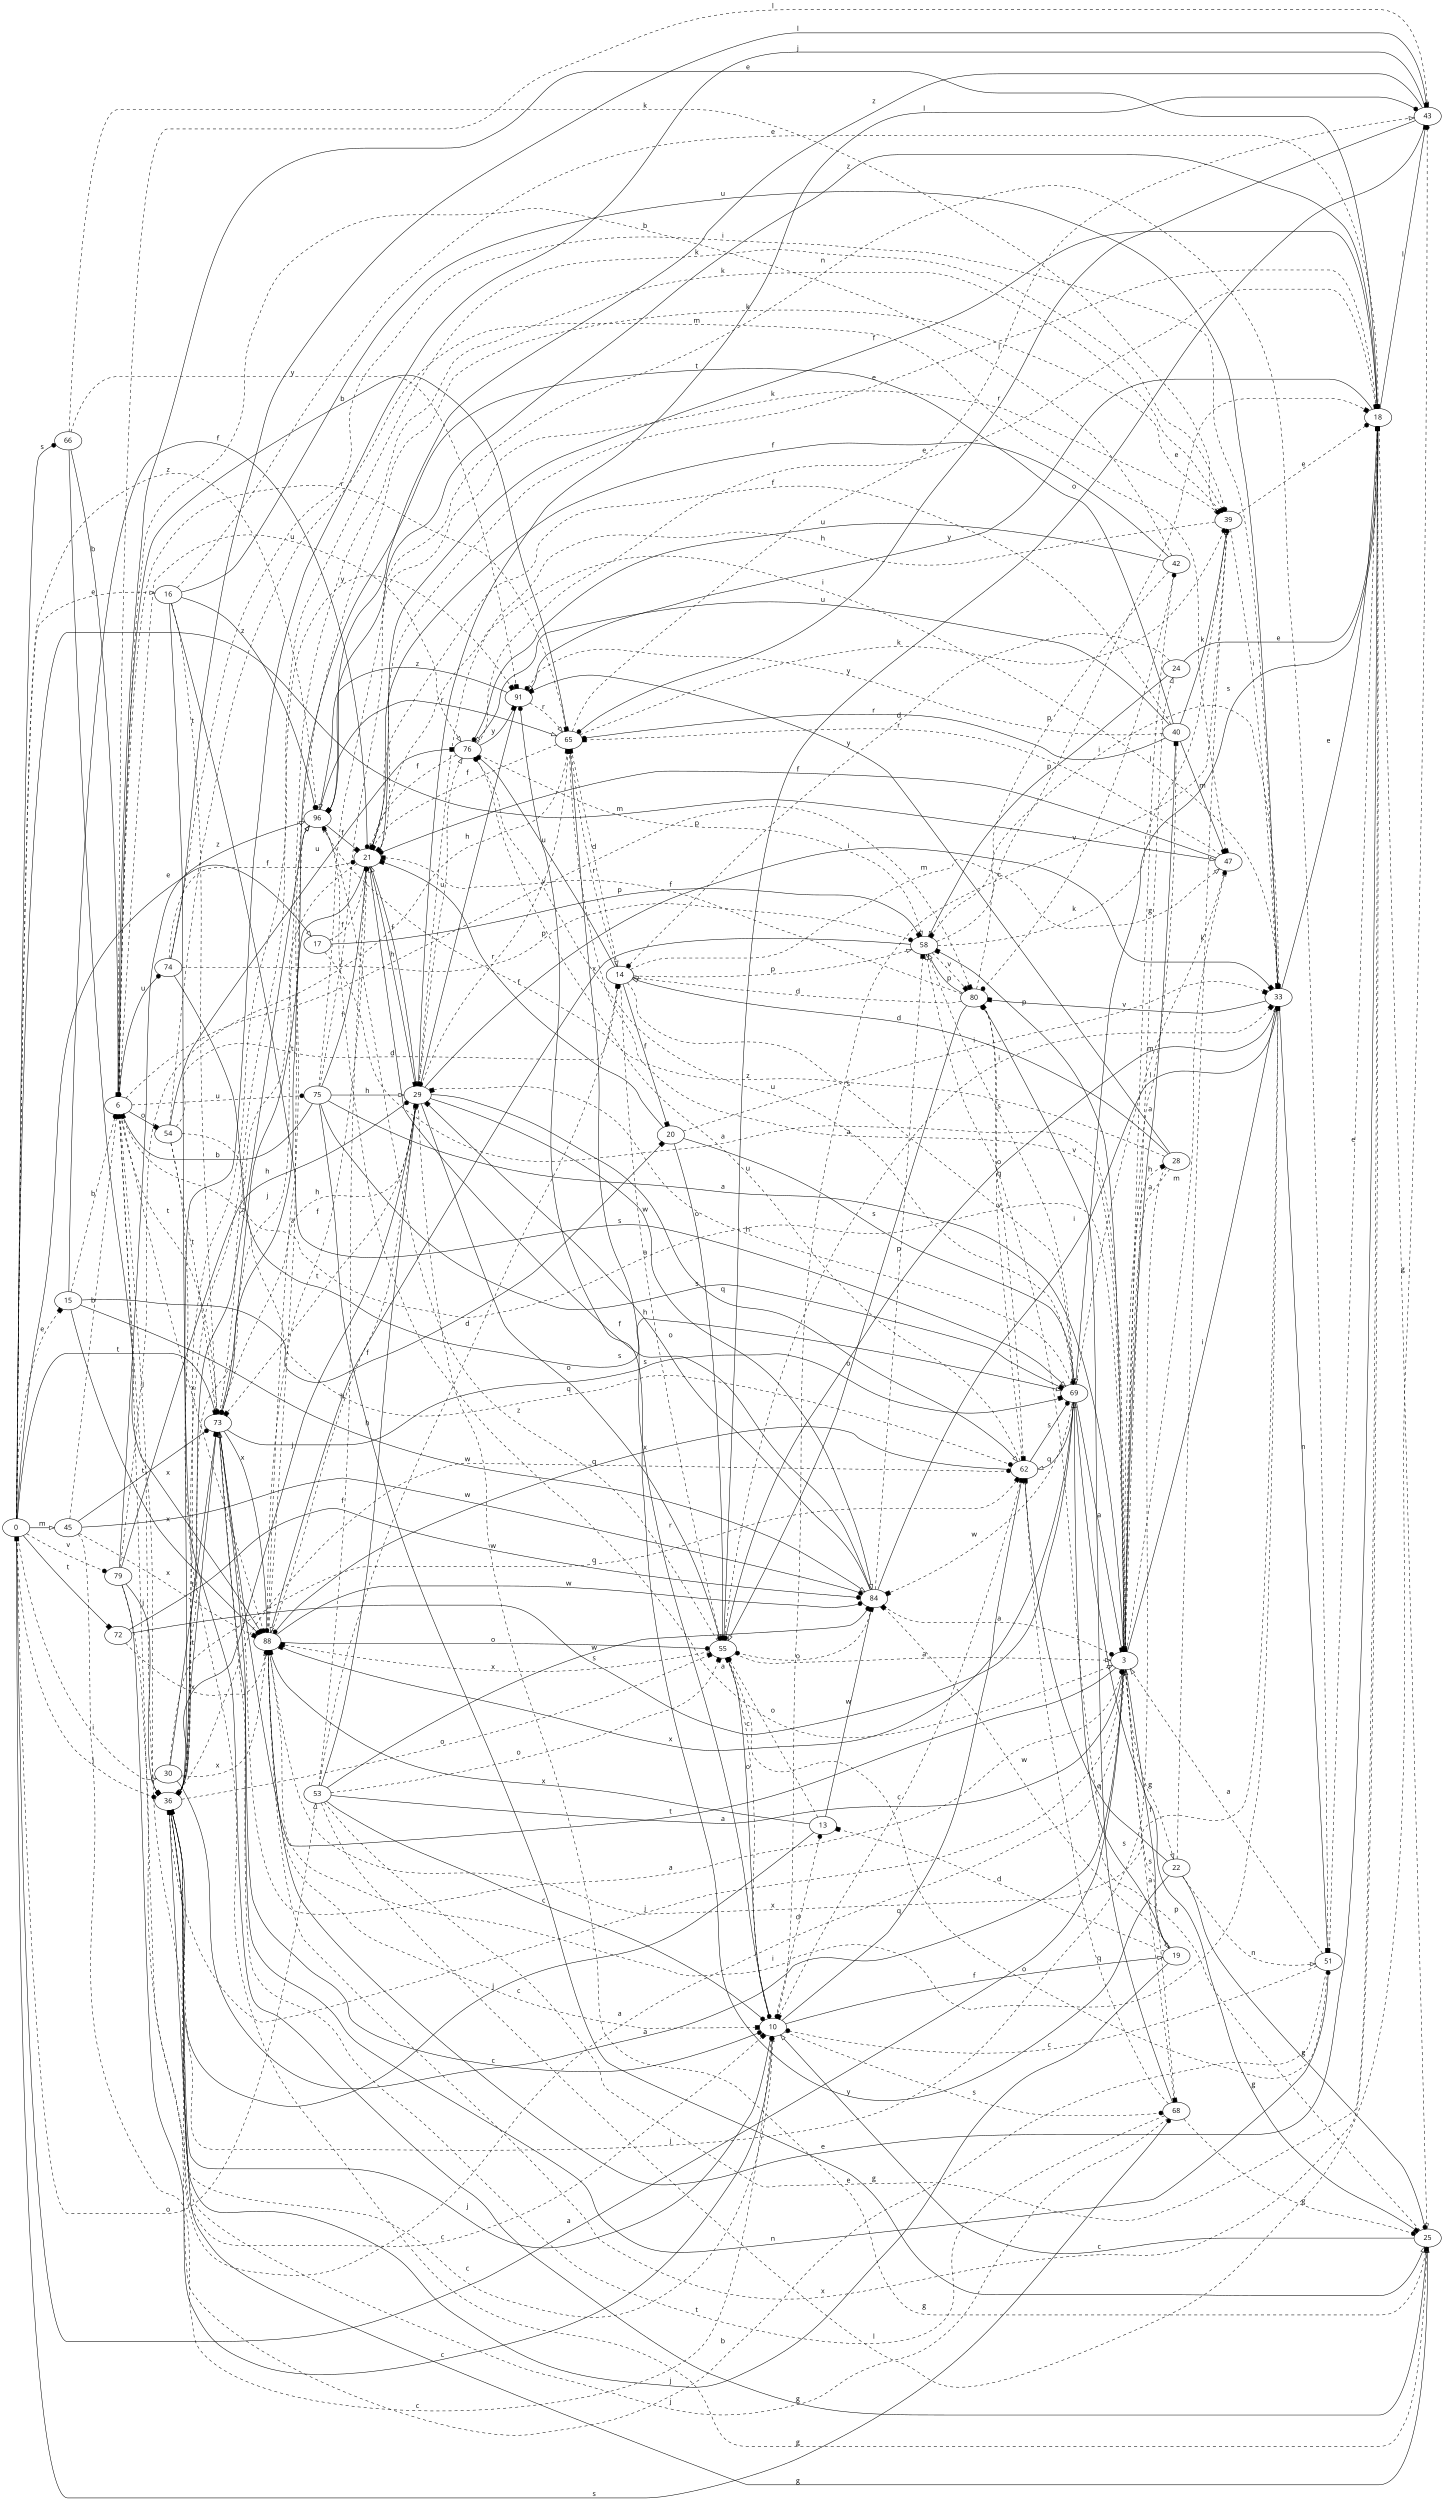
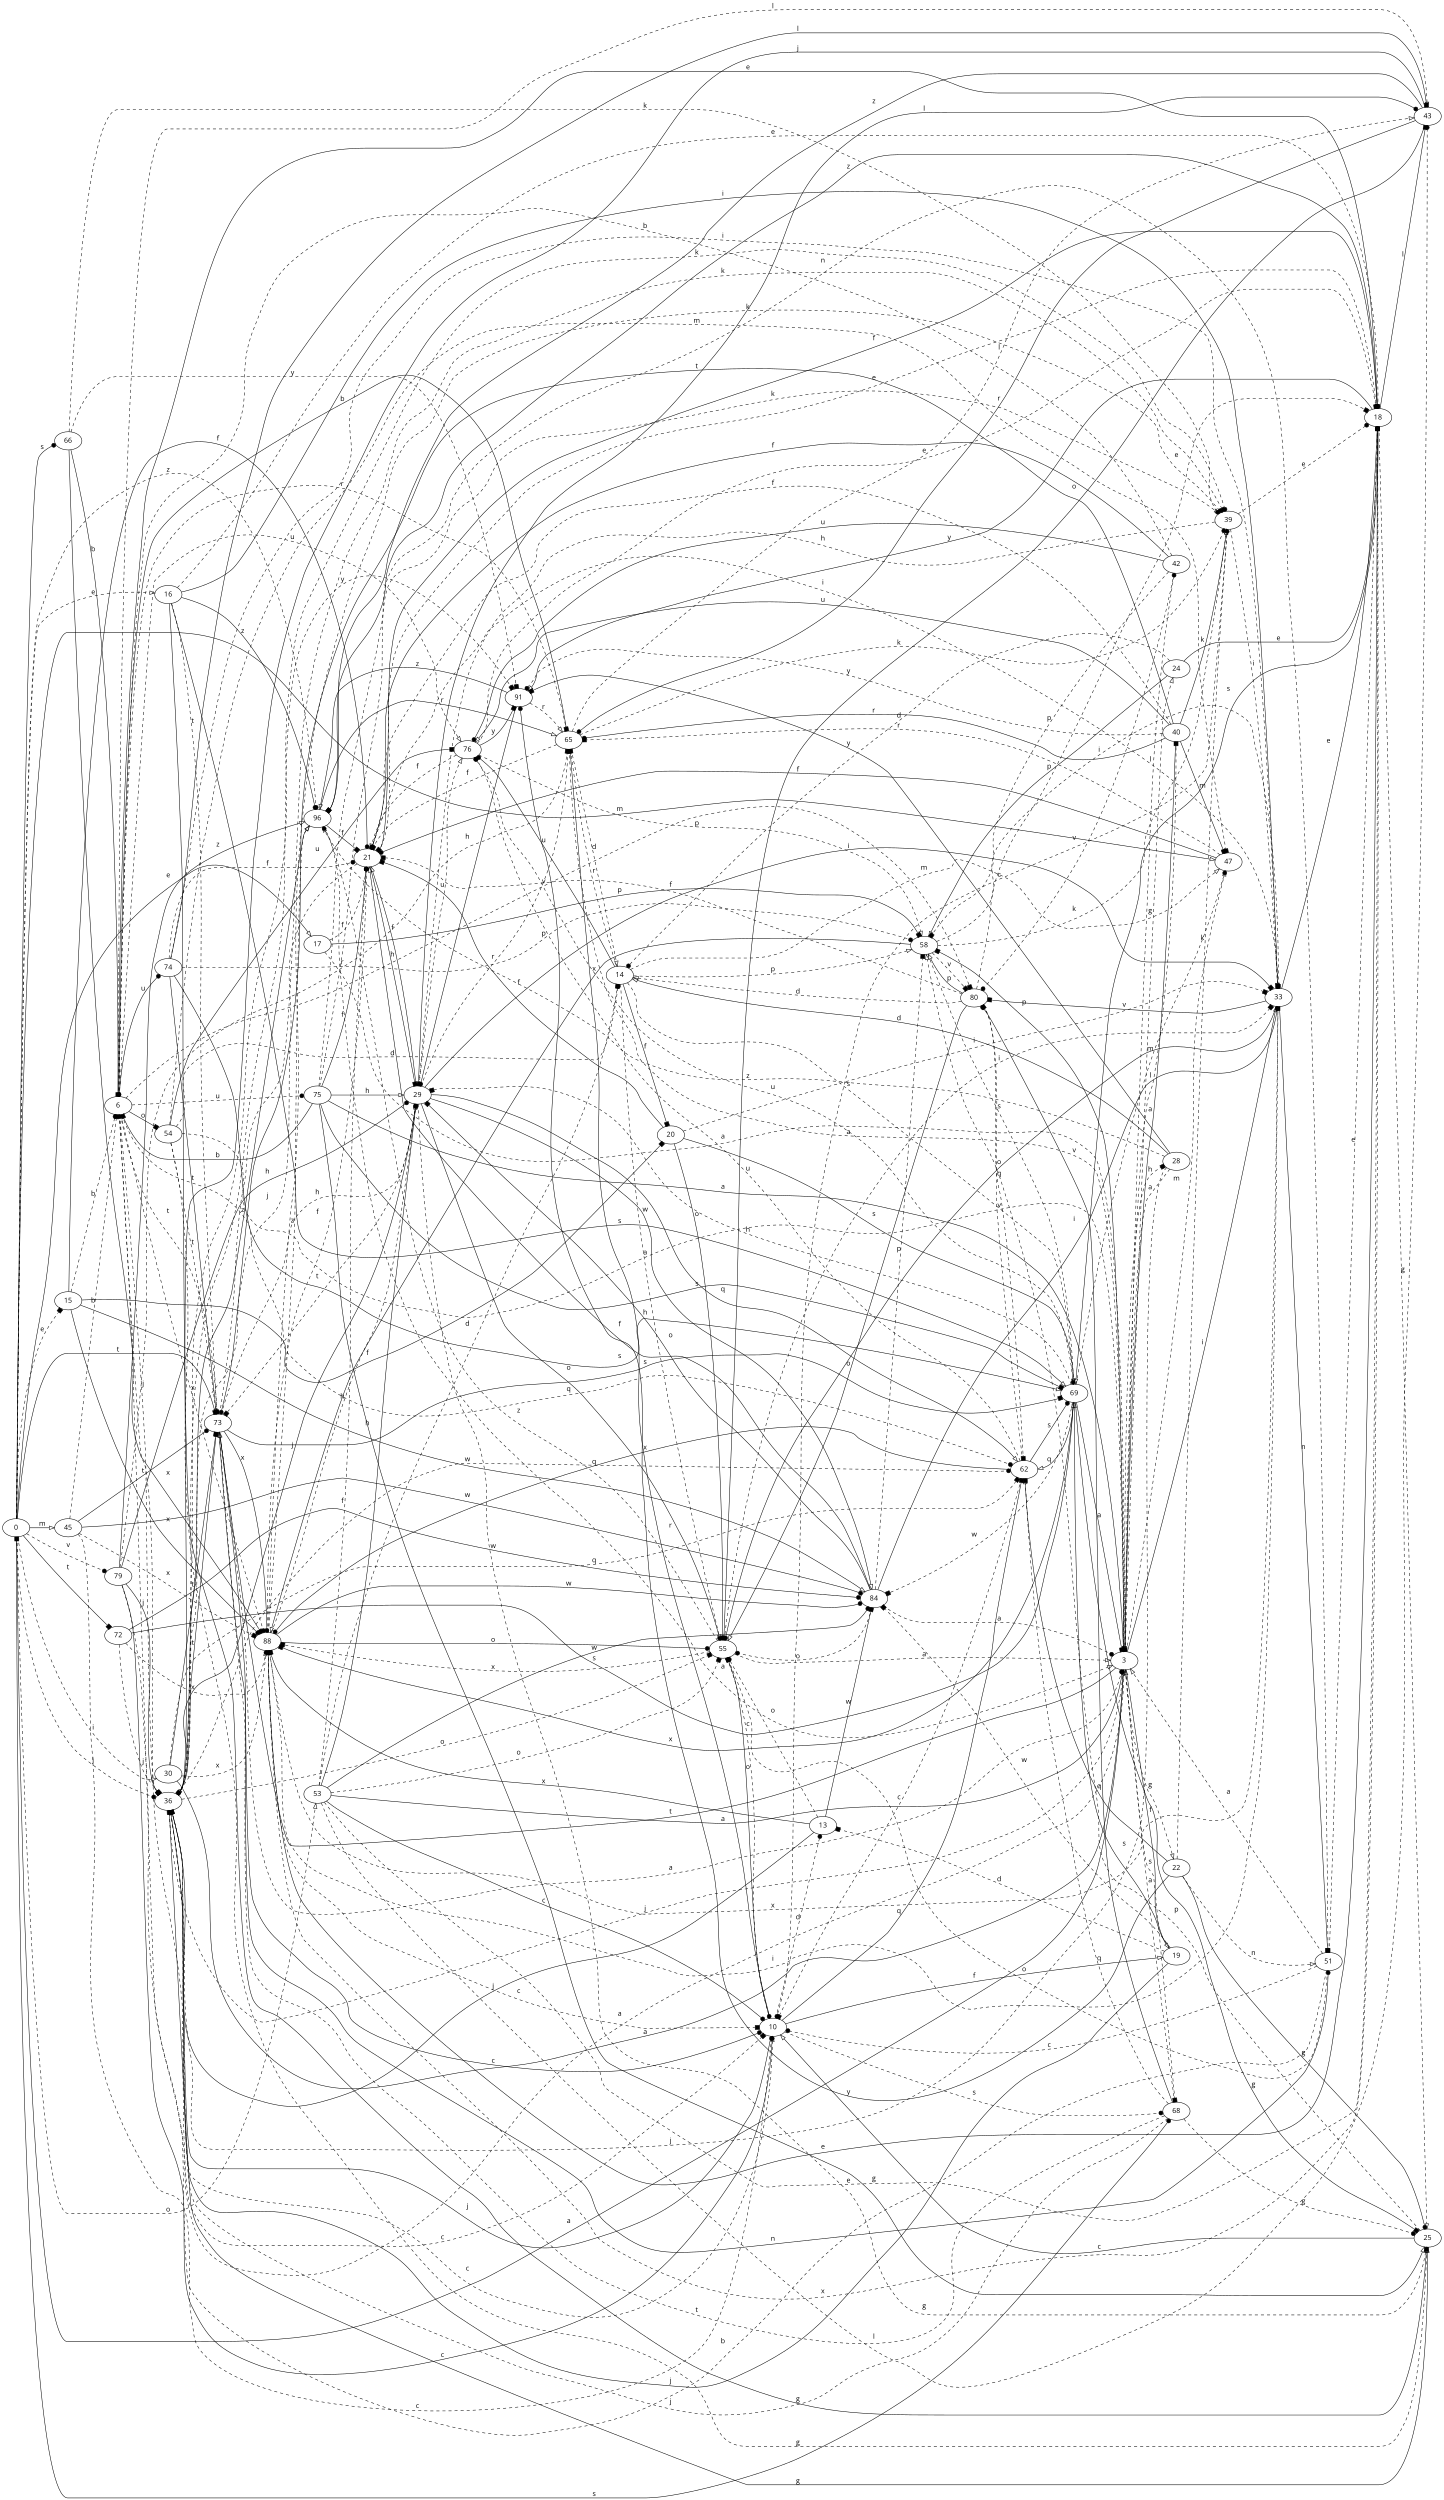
(723, 194) -> (723, 194)
(293, 1100) -> (194, 1204)
none -> (129, 1720)
